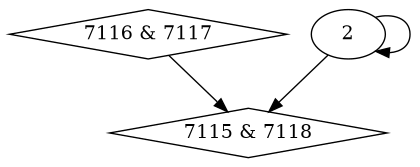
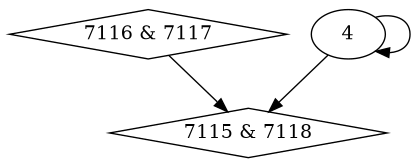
(348, 34) -> (348, 34)
